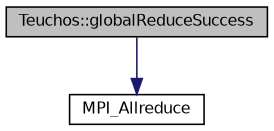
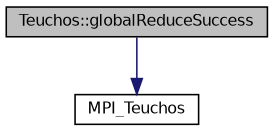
(137, 109) -> (137, 109)
